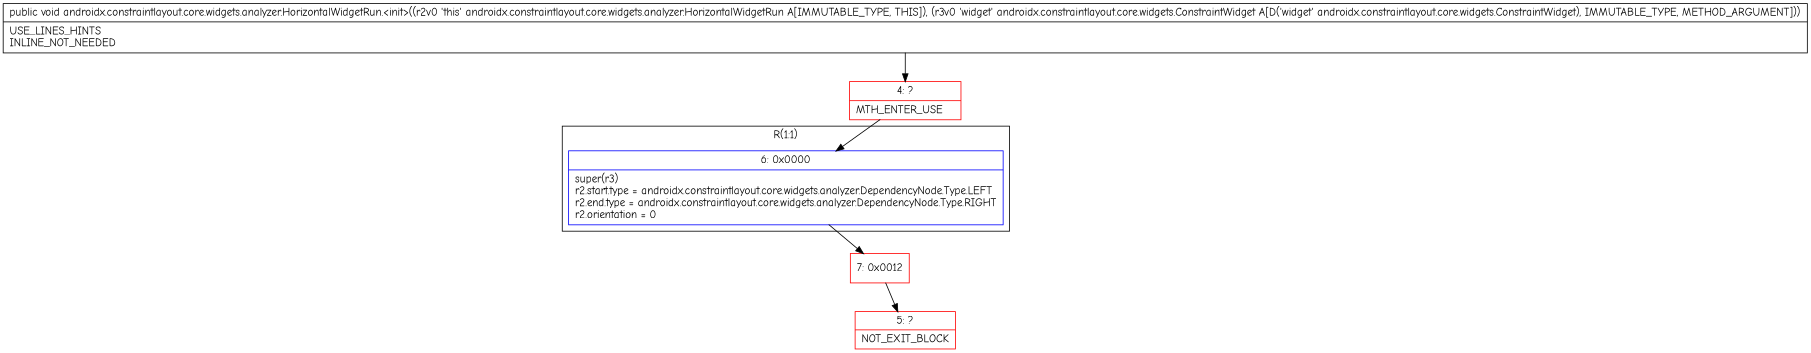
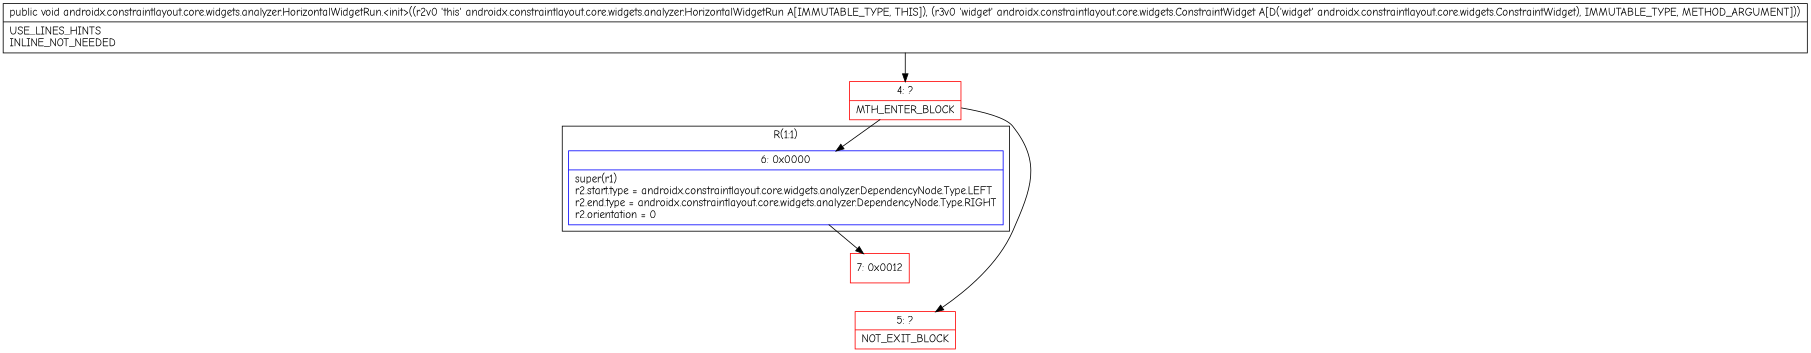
(899, 110) -> (905, 110)
(597, 179) -> (596, 179)
(890, 294) -> (1025, 202)
